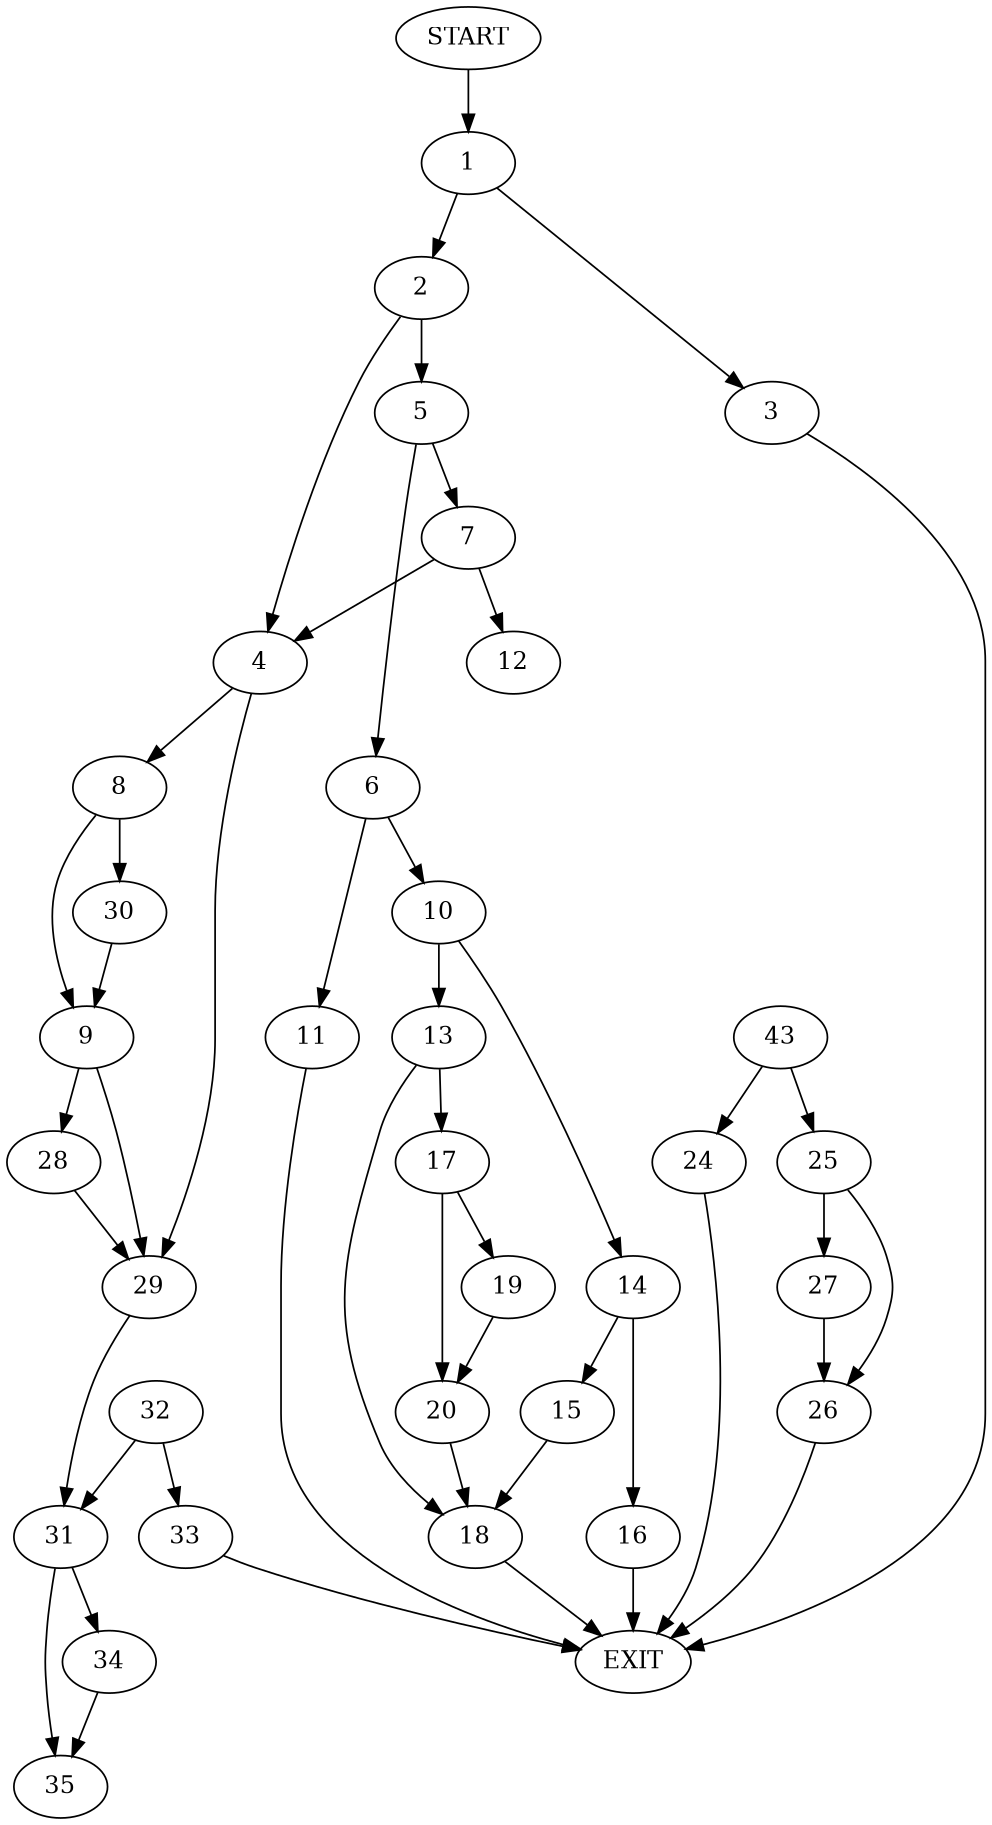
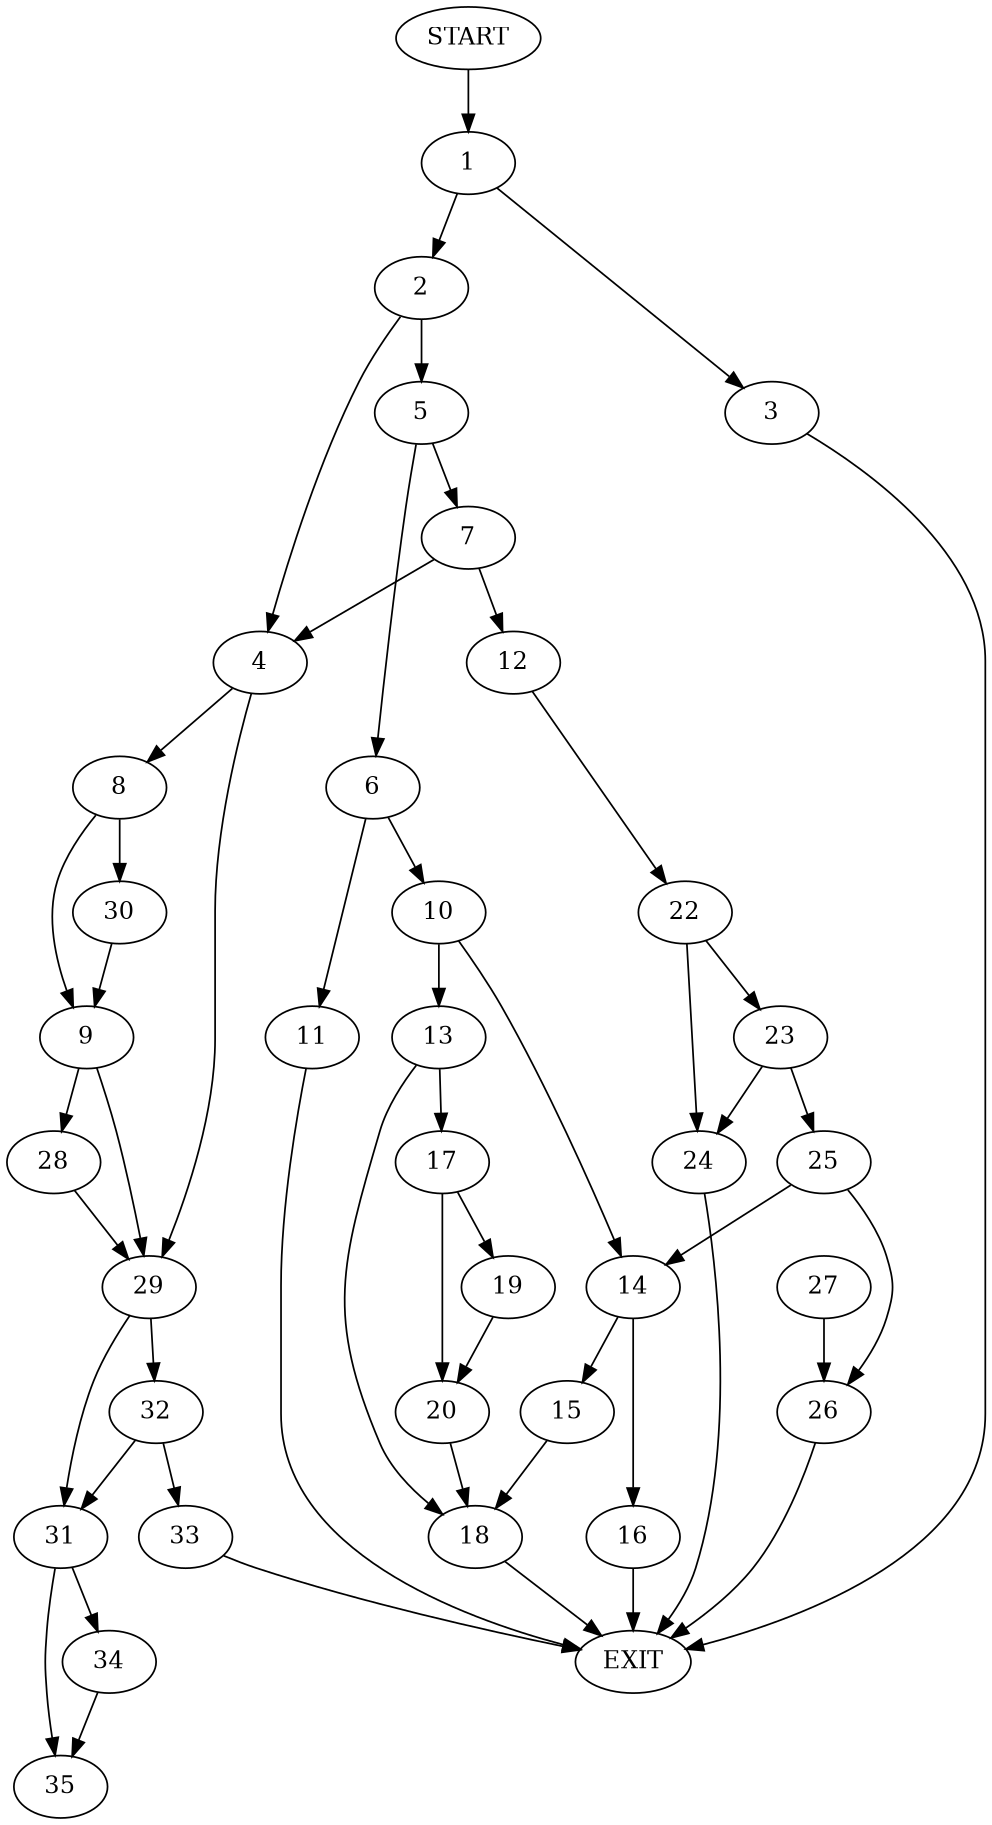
none -> (685, 912)
(781, 1037) -> (781, 1037)
(824, 1216) -> (736, 1220)
none -> (152, 1341)
